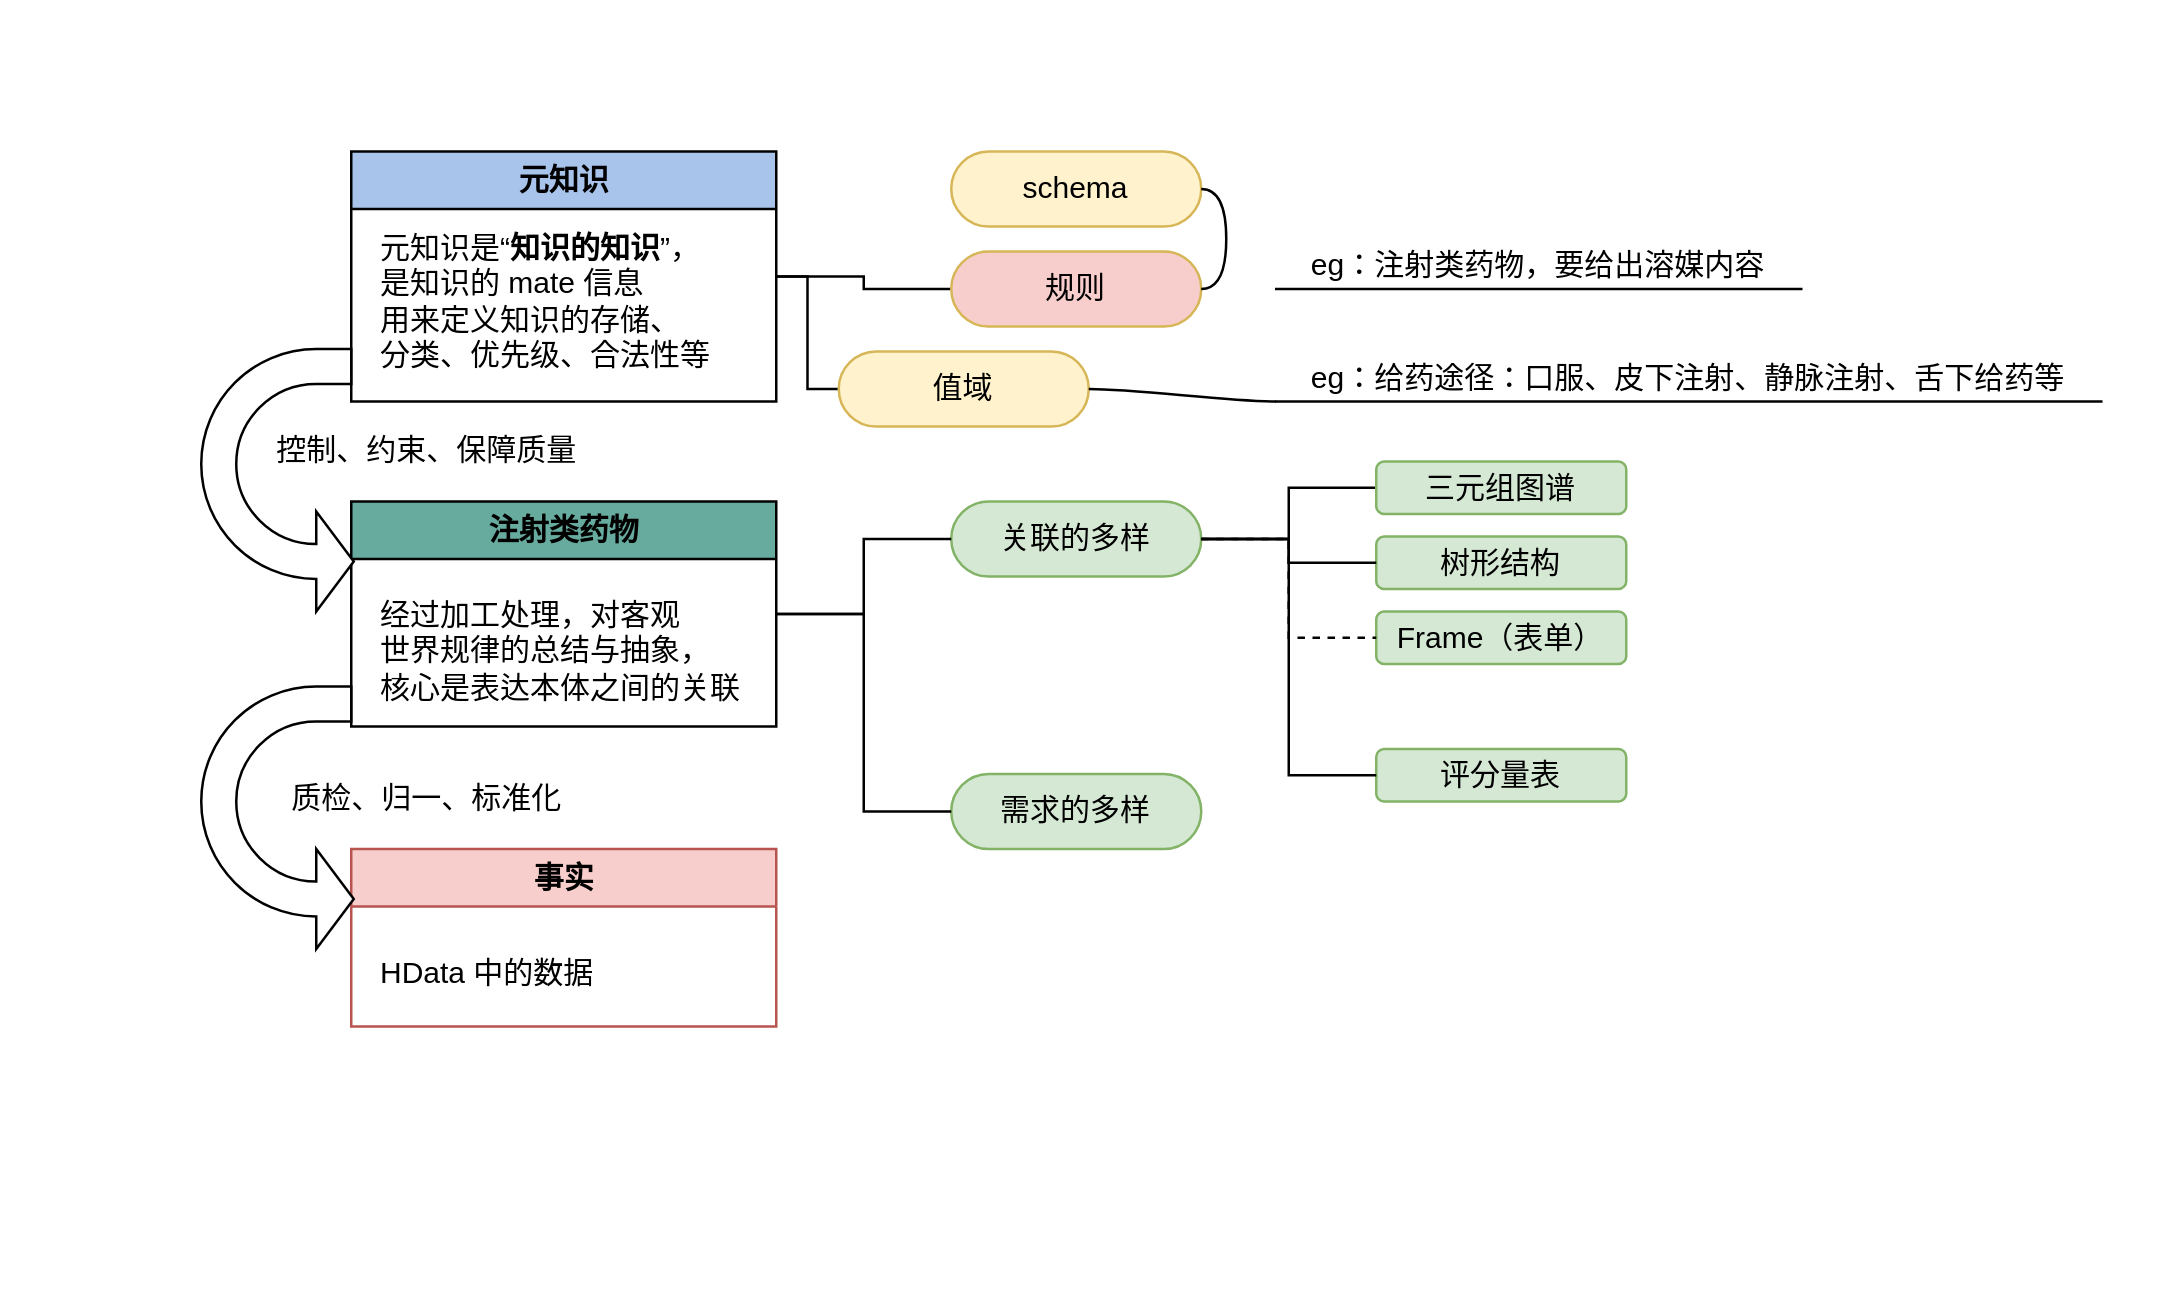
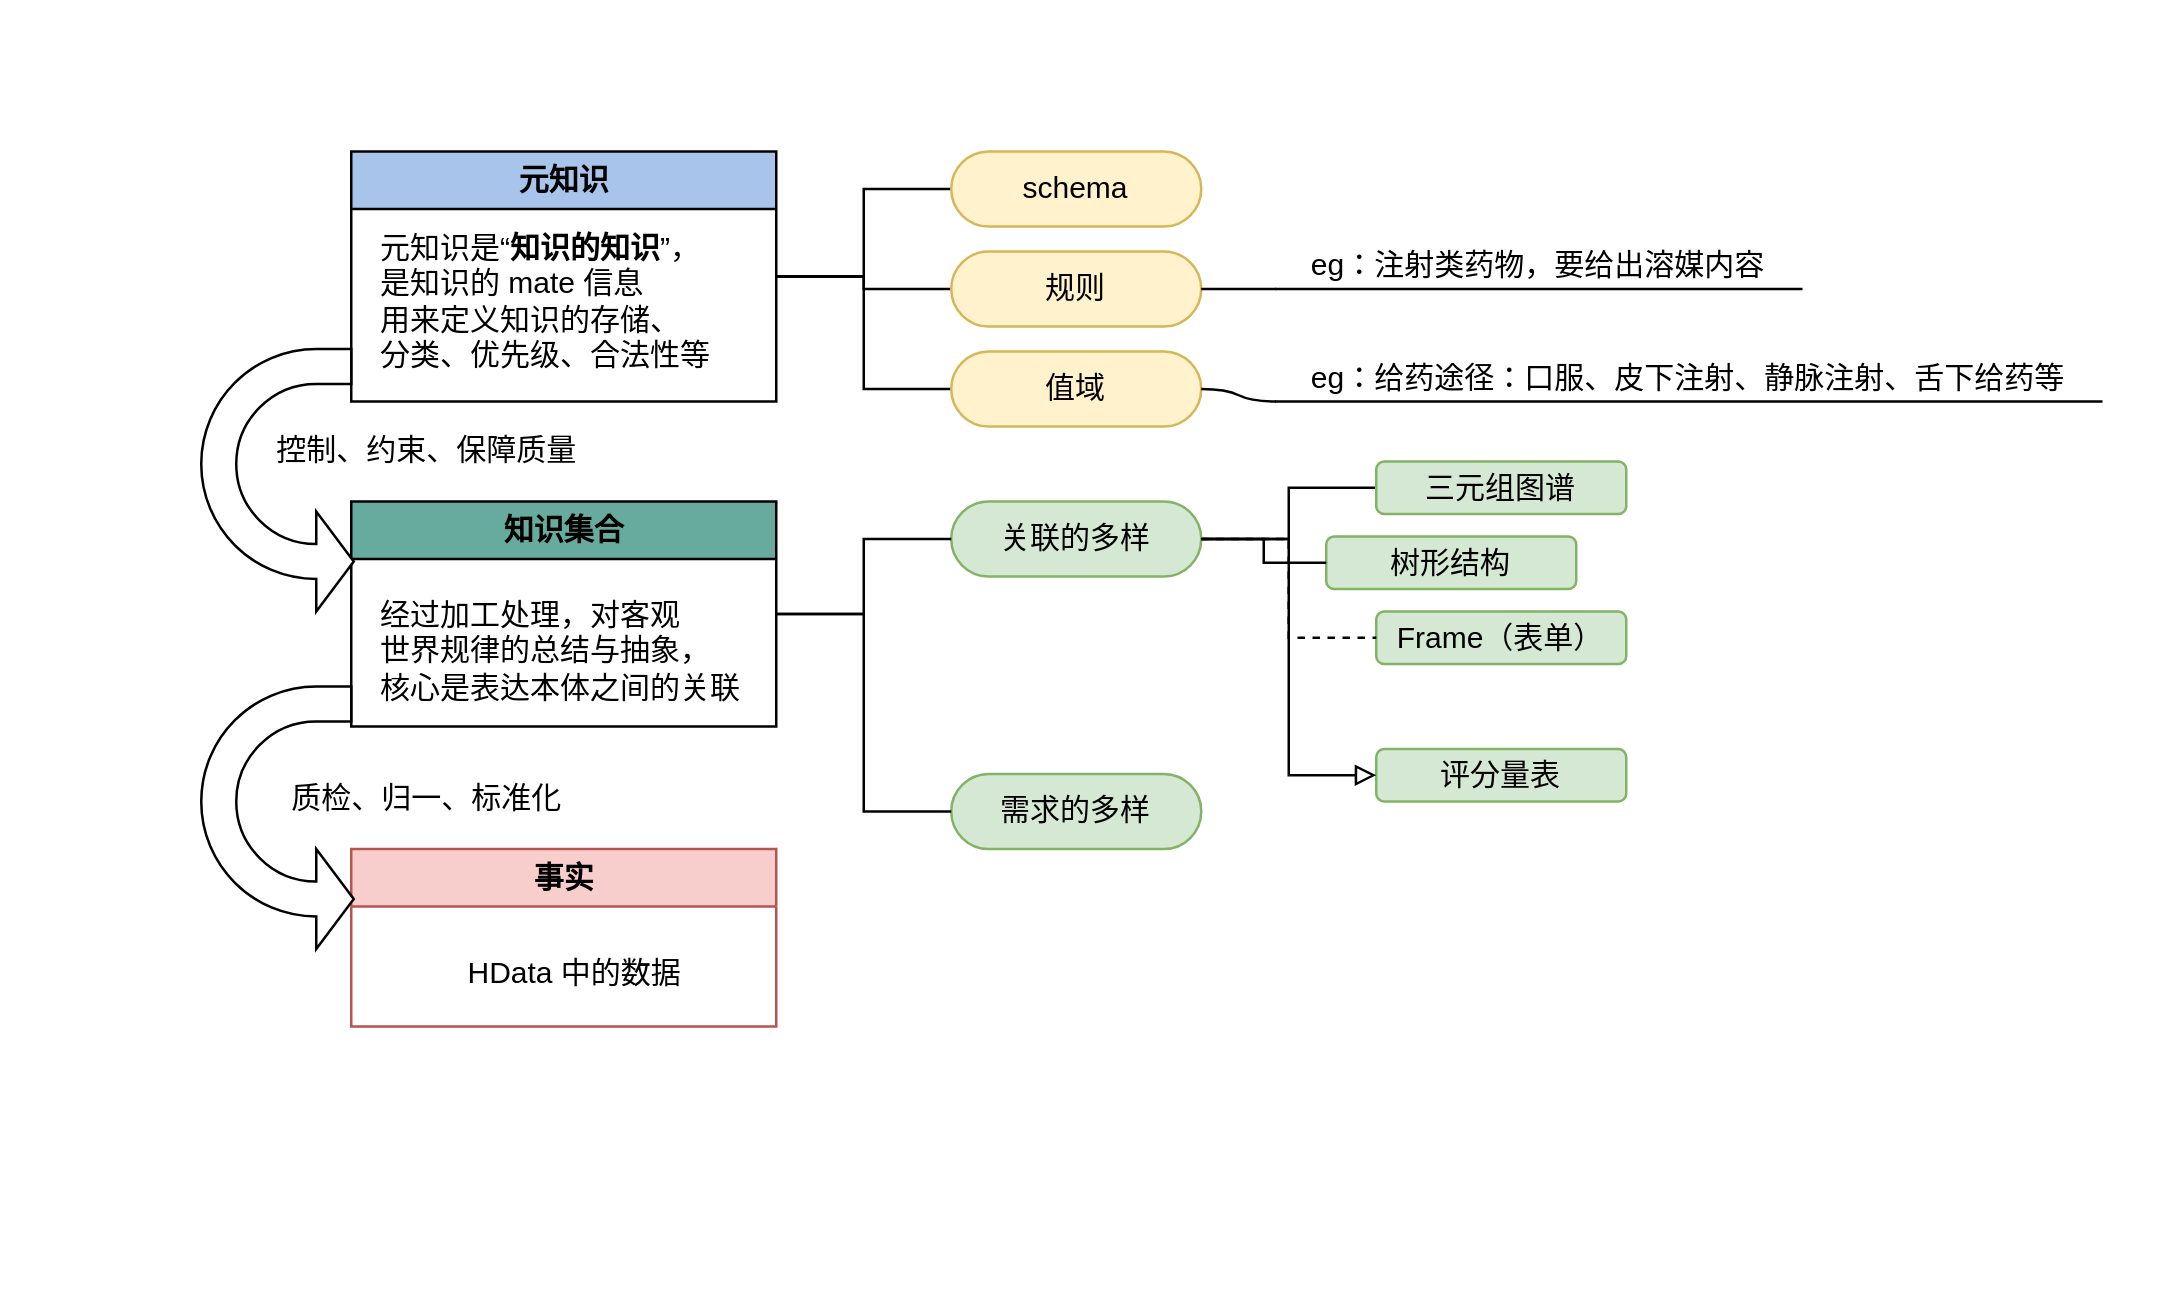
none -> (864, 189)
(1226, 238) -> (1239, 289)
(1076, 289) -> (1076, 289)
(964, 389) -> (1076, 389)
(565, 531) -> (565, 531)
(1501, 563) -> (1451, 563)
(1364, 775) -> (1354, 775)
(501, 974) -> (589, 974)
